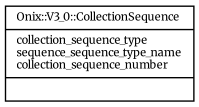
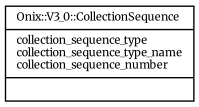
(100, 53) -> (100, 53)
